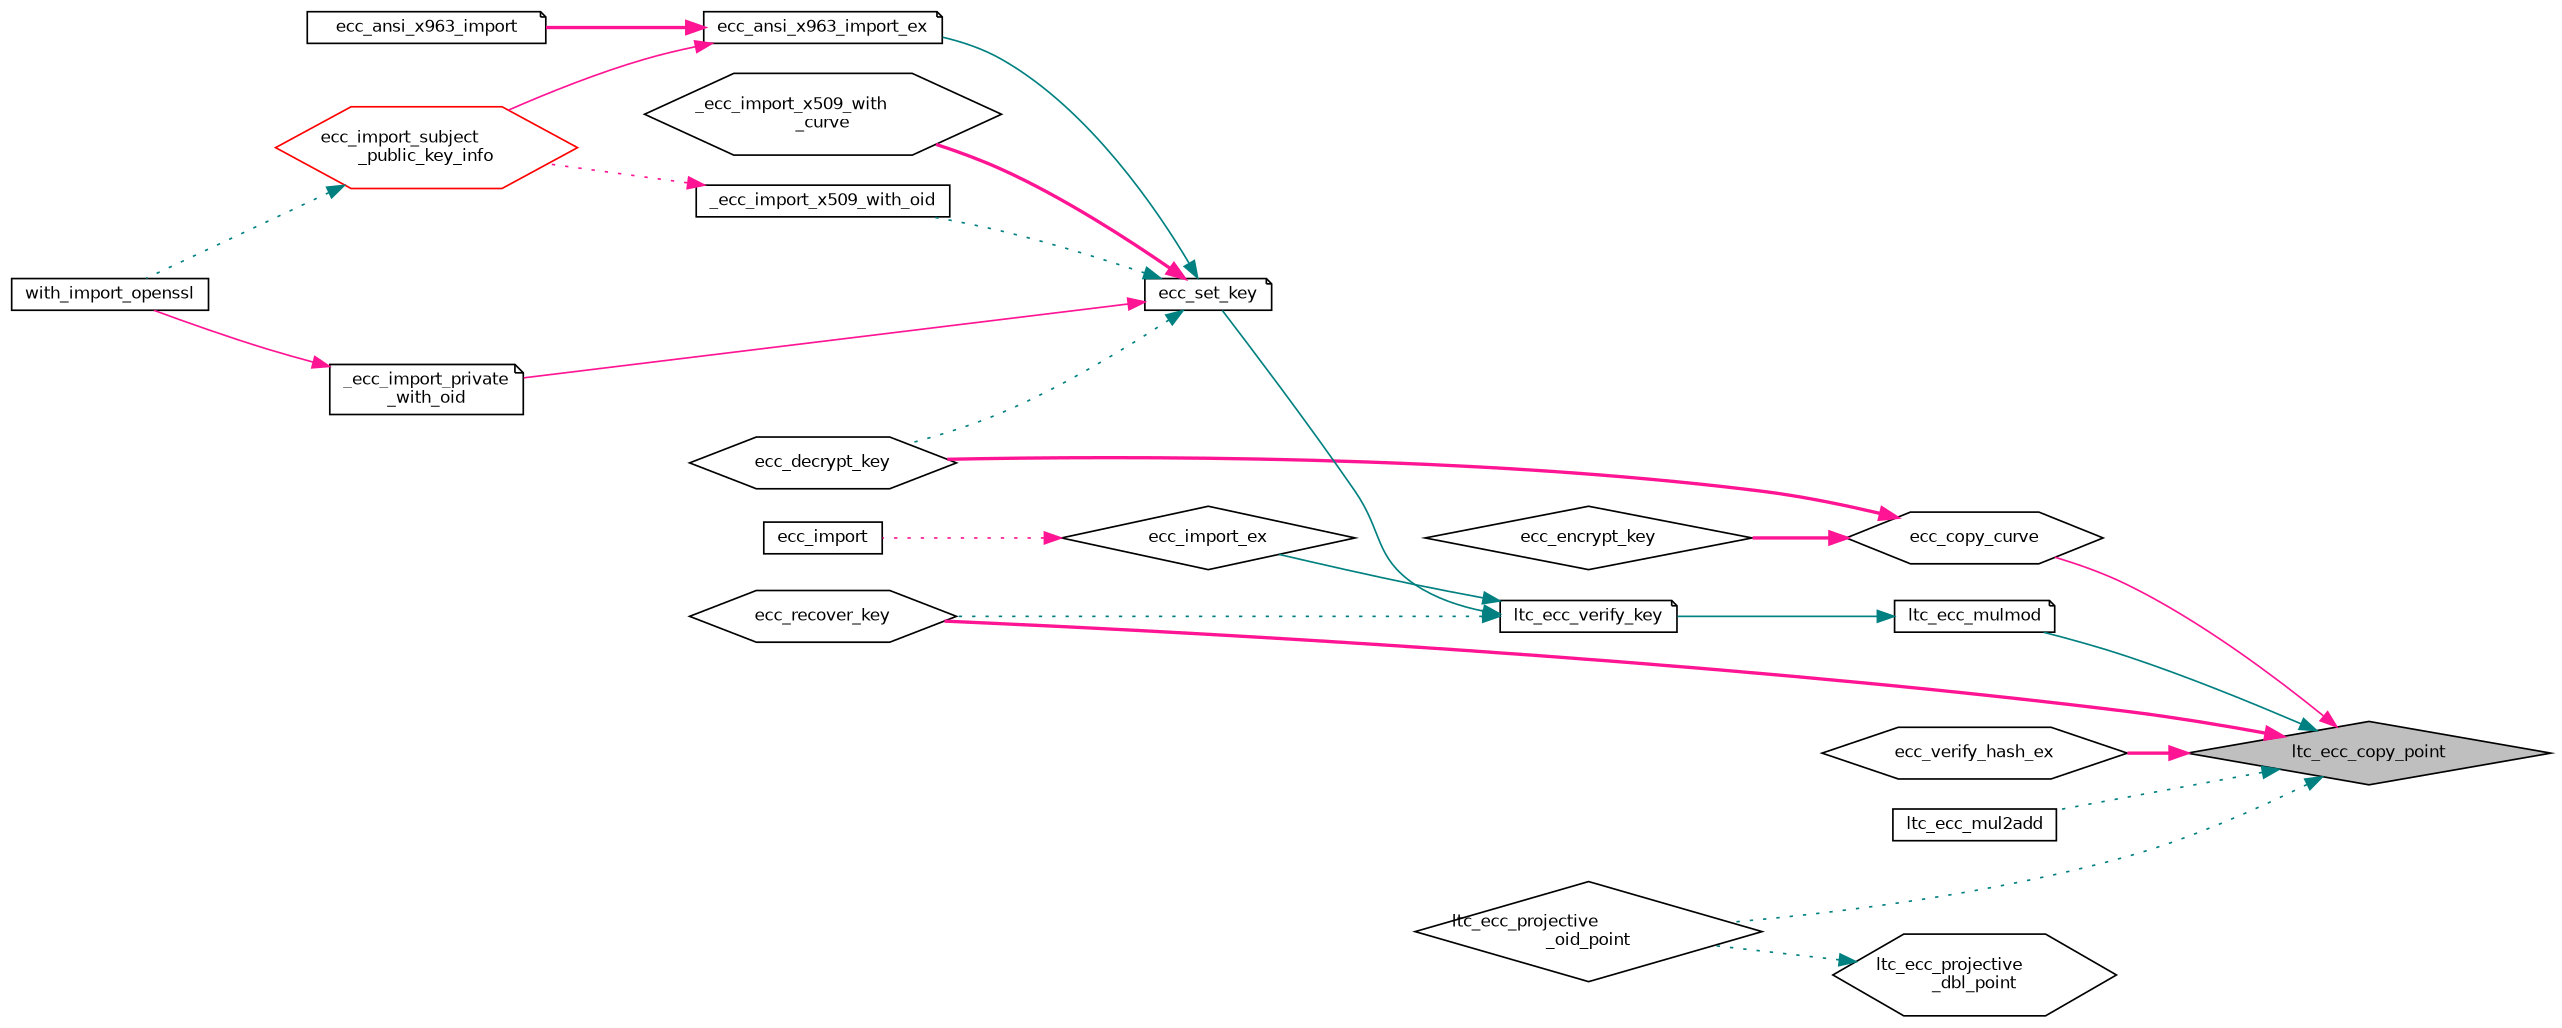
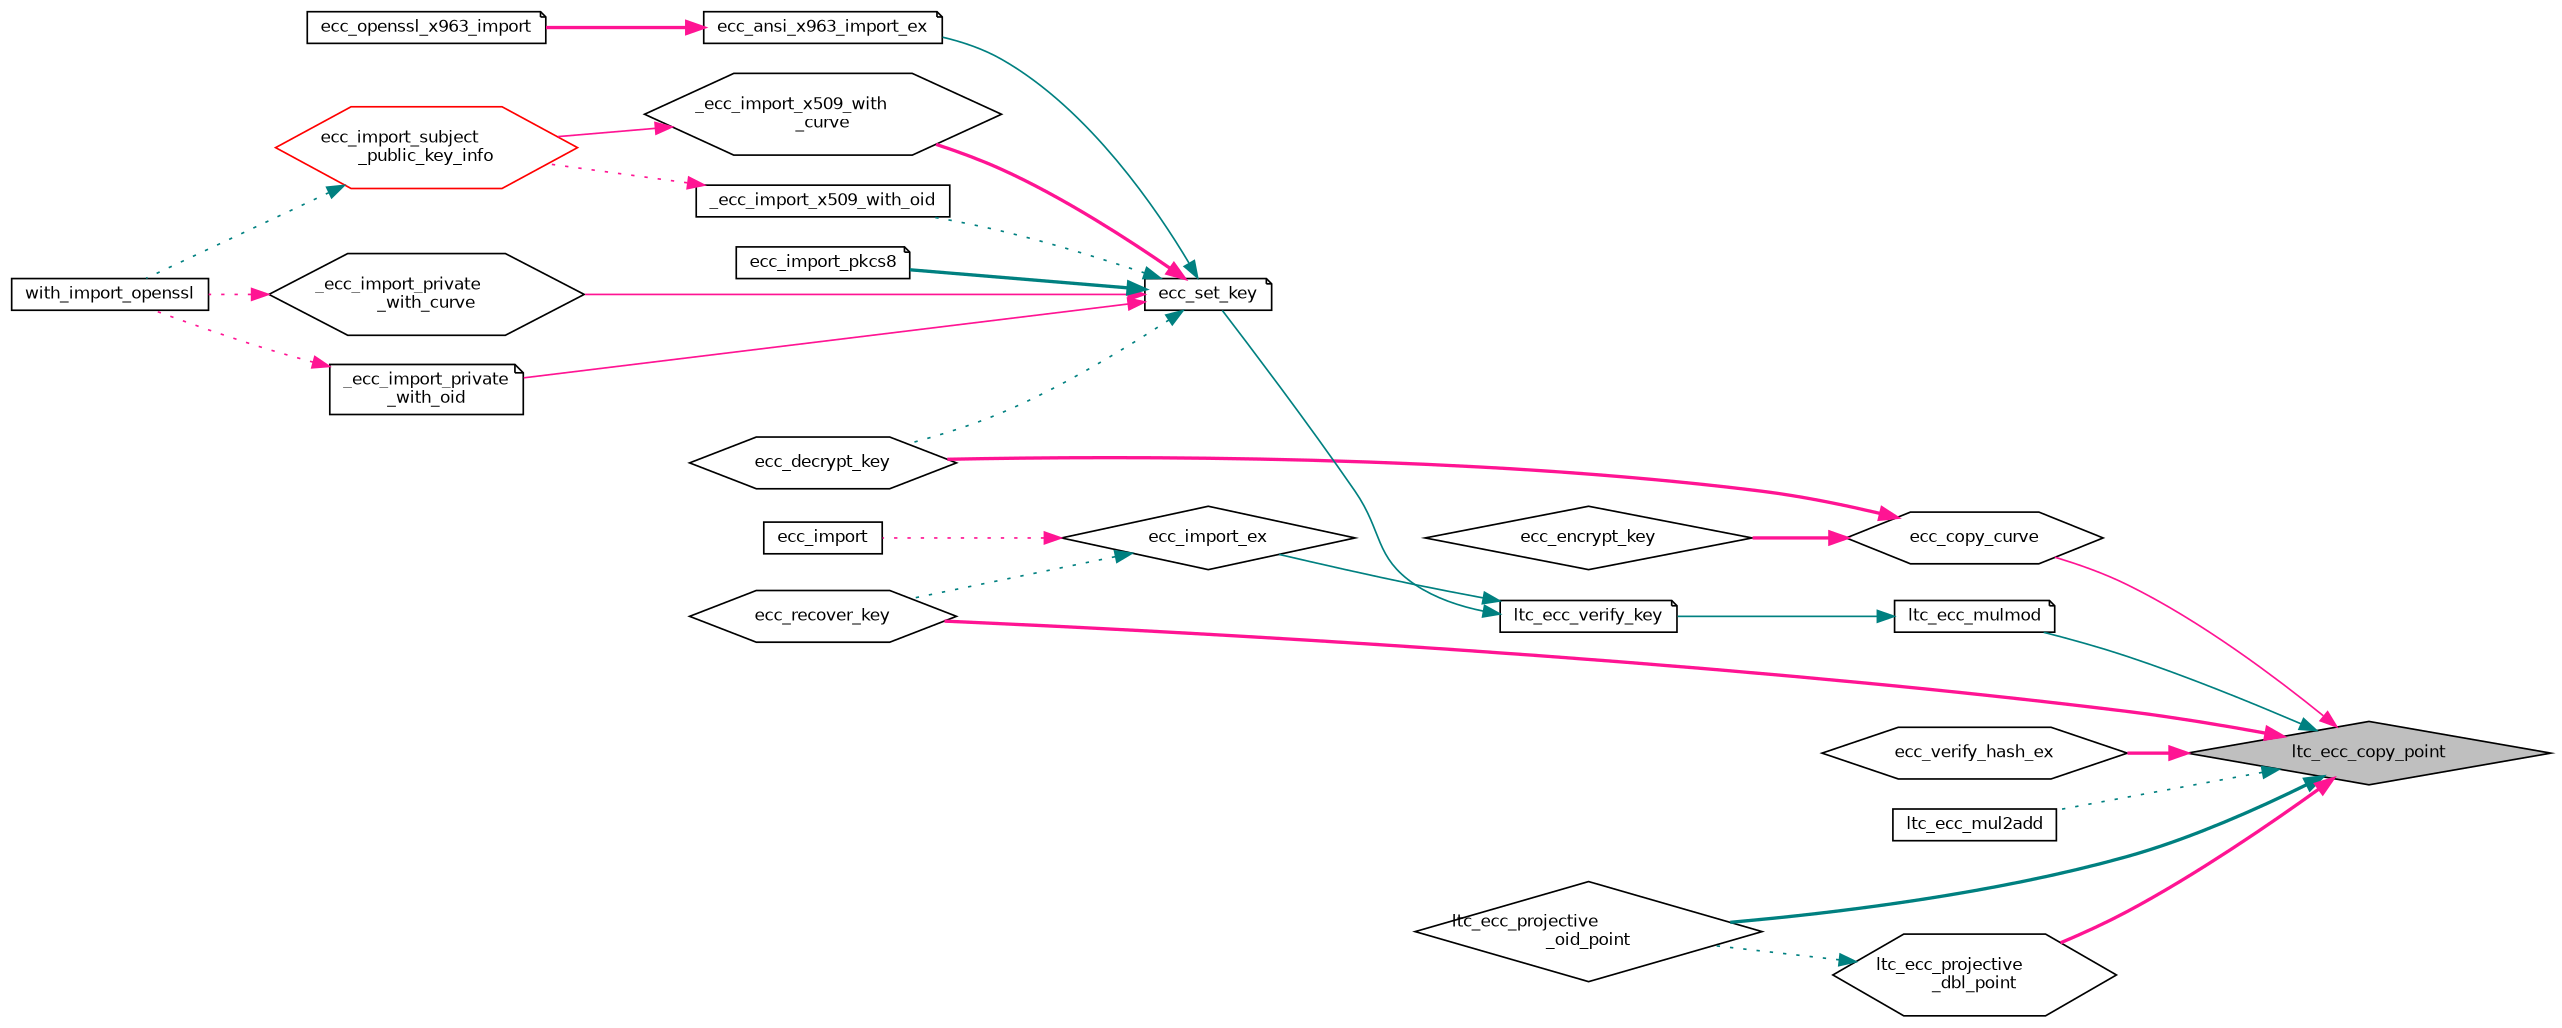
(427, 28) -> (427, 28)
(600, 74) -> (607, 132)
none -> (823, 263)
none -> (427, 294)
(233, 338) -> (233, 338)
(1220, 616) -> (1013, 578)
none -> (2194, 873)
(2026, 881) -> (2026, 881)
